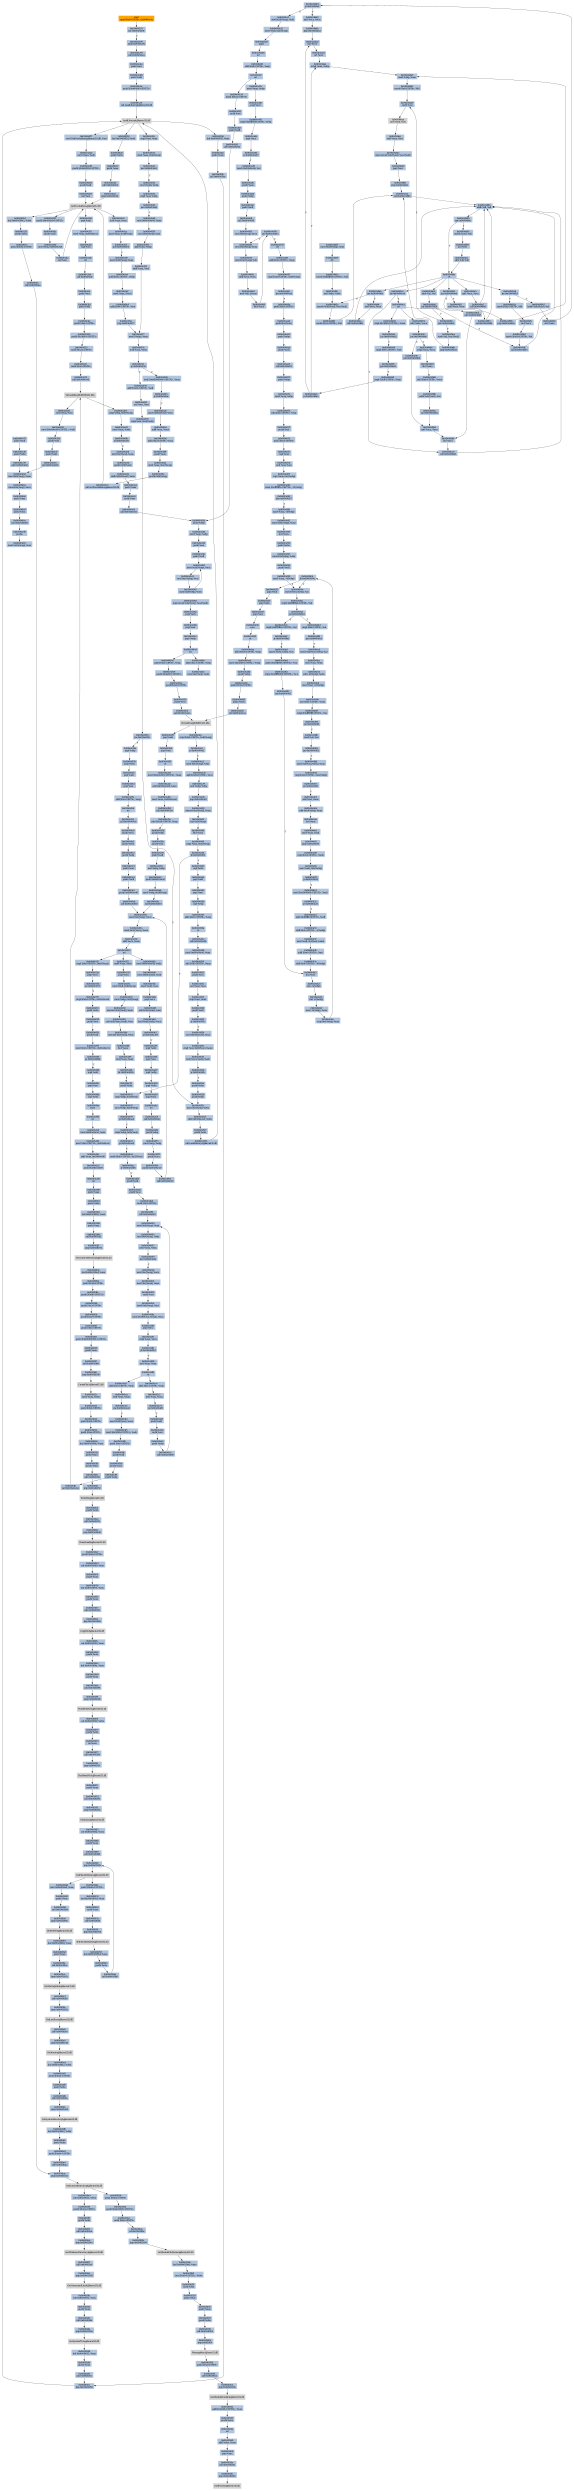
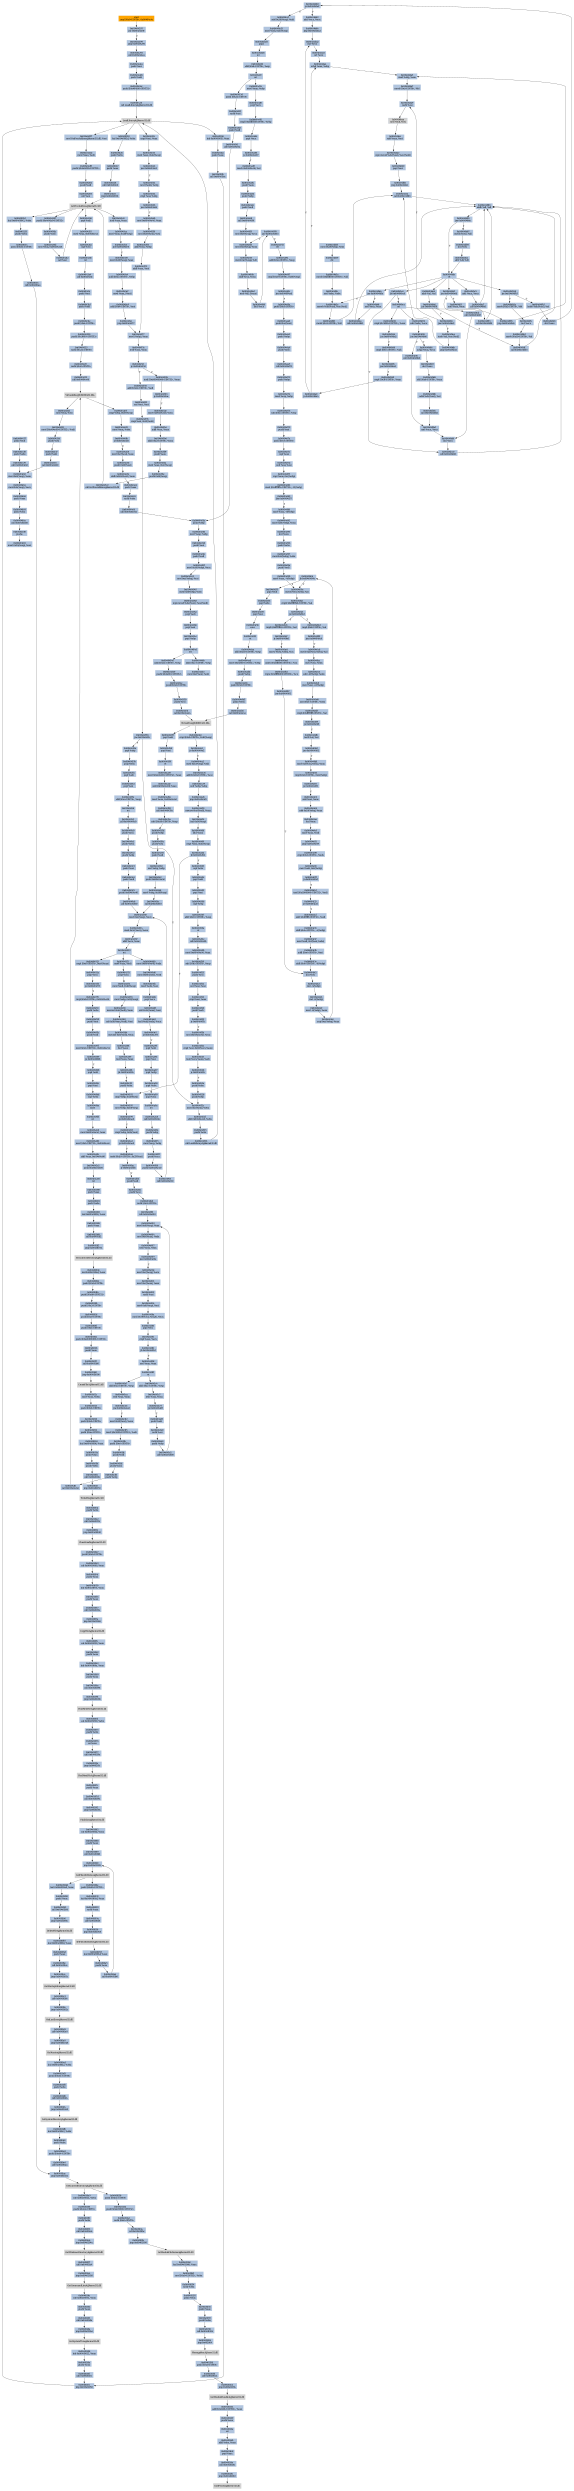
(201, 581) -> (190, 596)
